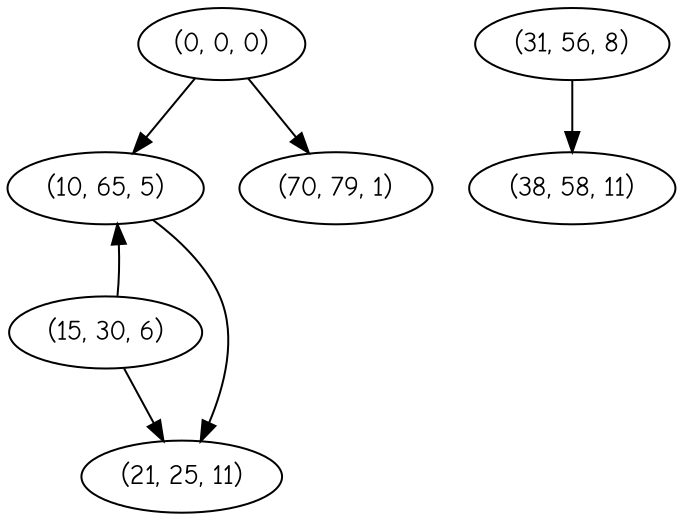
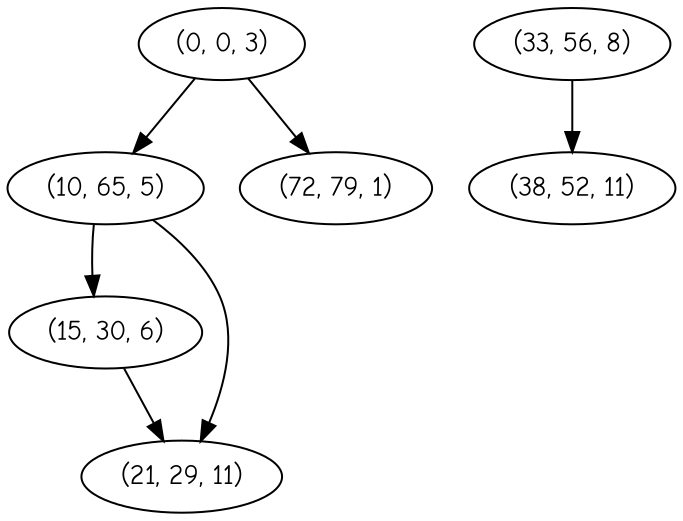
(222, 44) -> (222, 44)
(572, 44) -> (572, 44)
(336, 188) -> (336, 188)
(572, 188) -> (572, 188)
(119, 270) -> (92, 250)
(182, 477) -> (182, 477)
